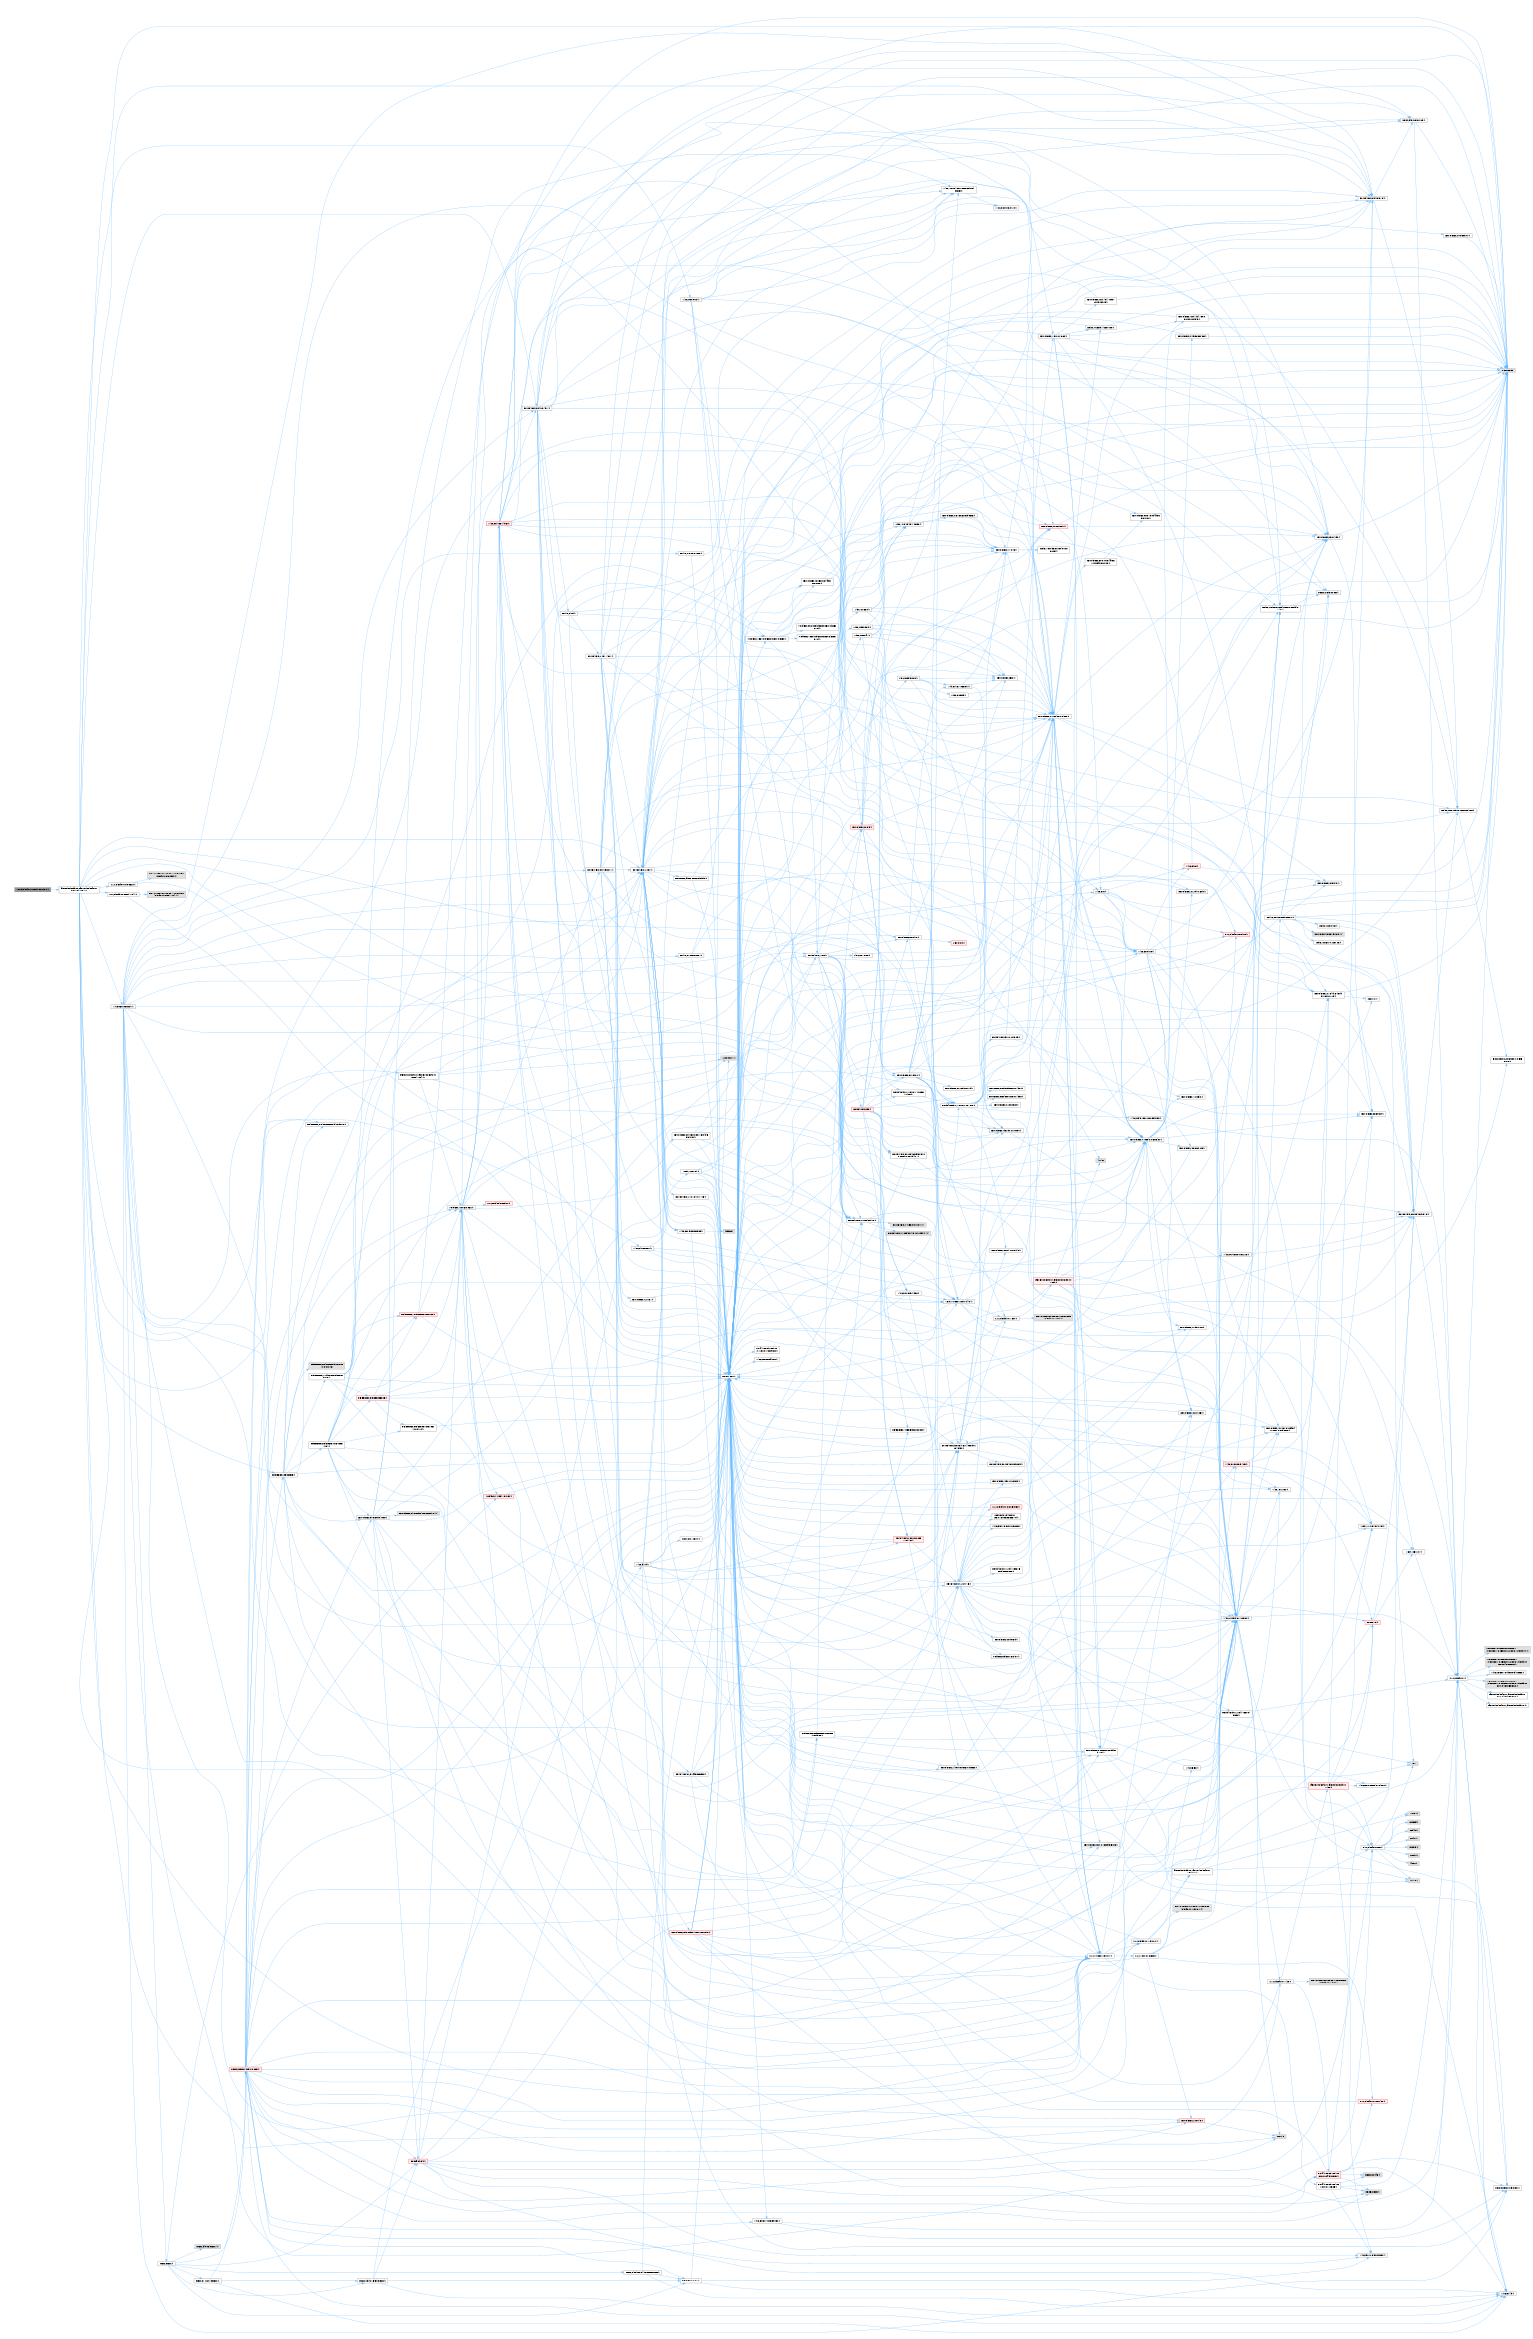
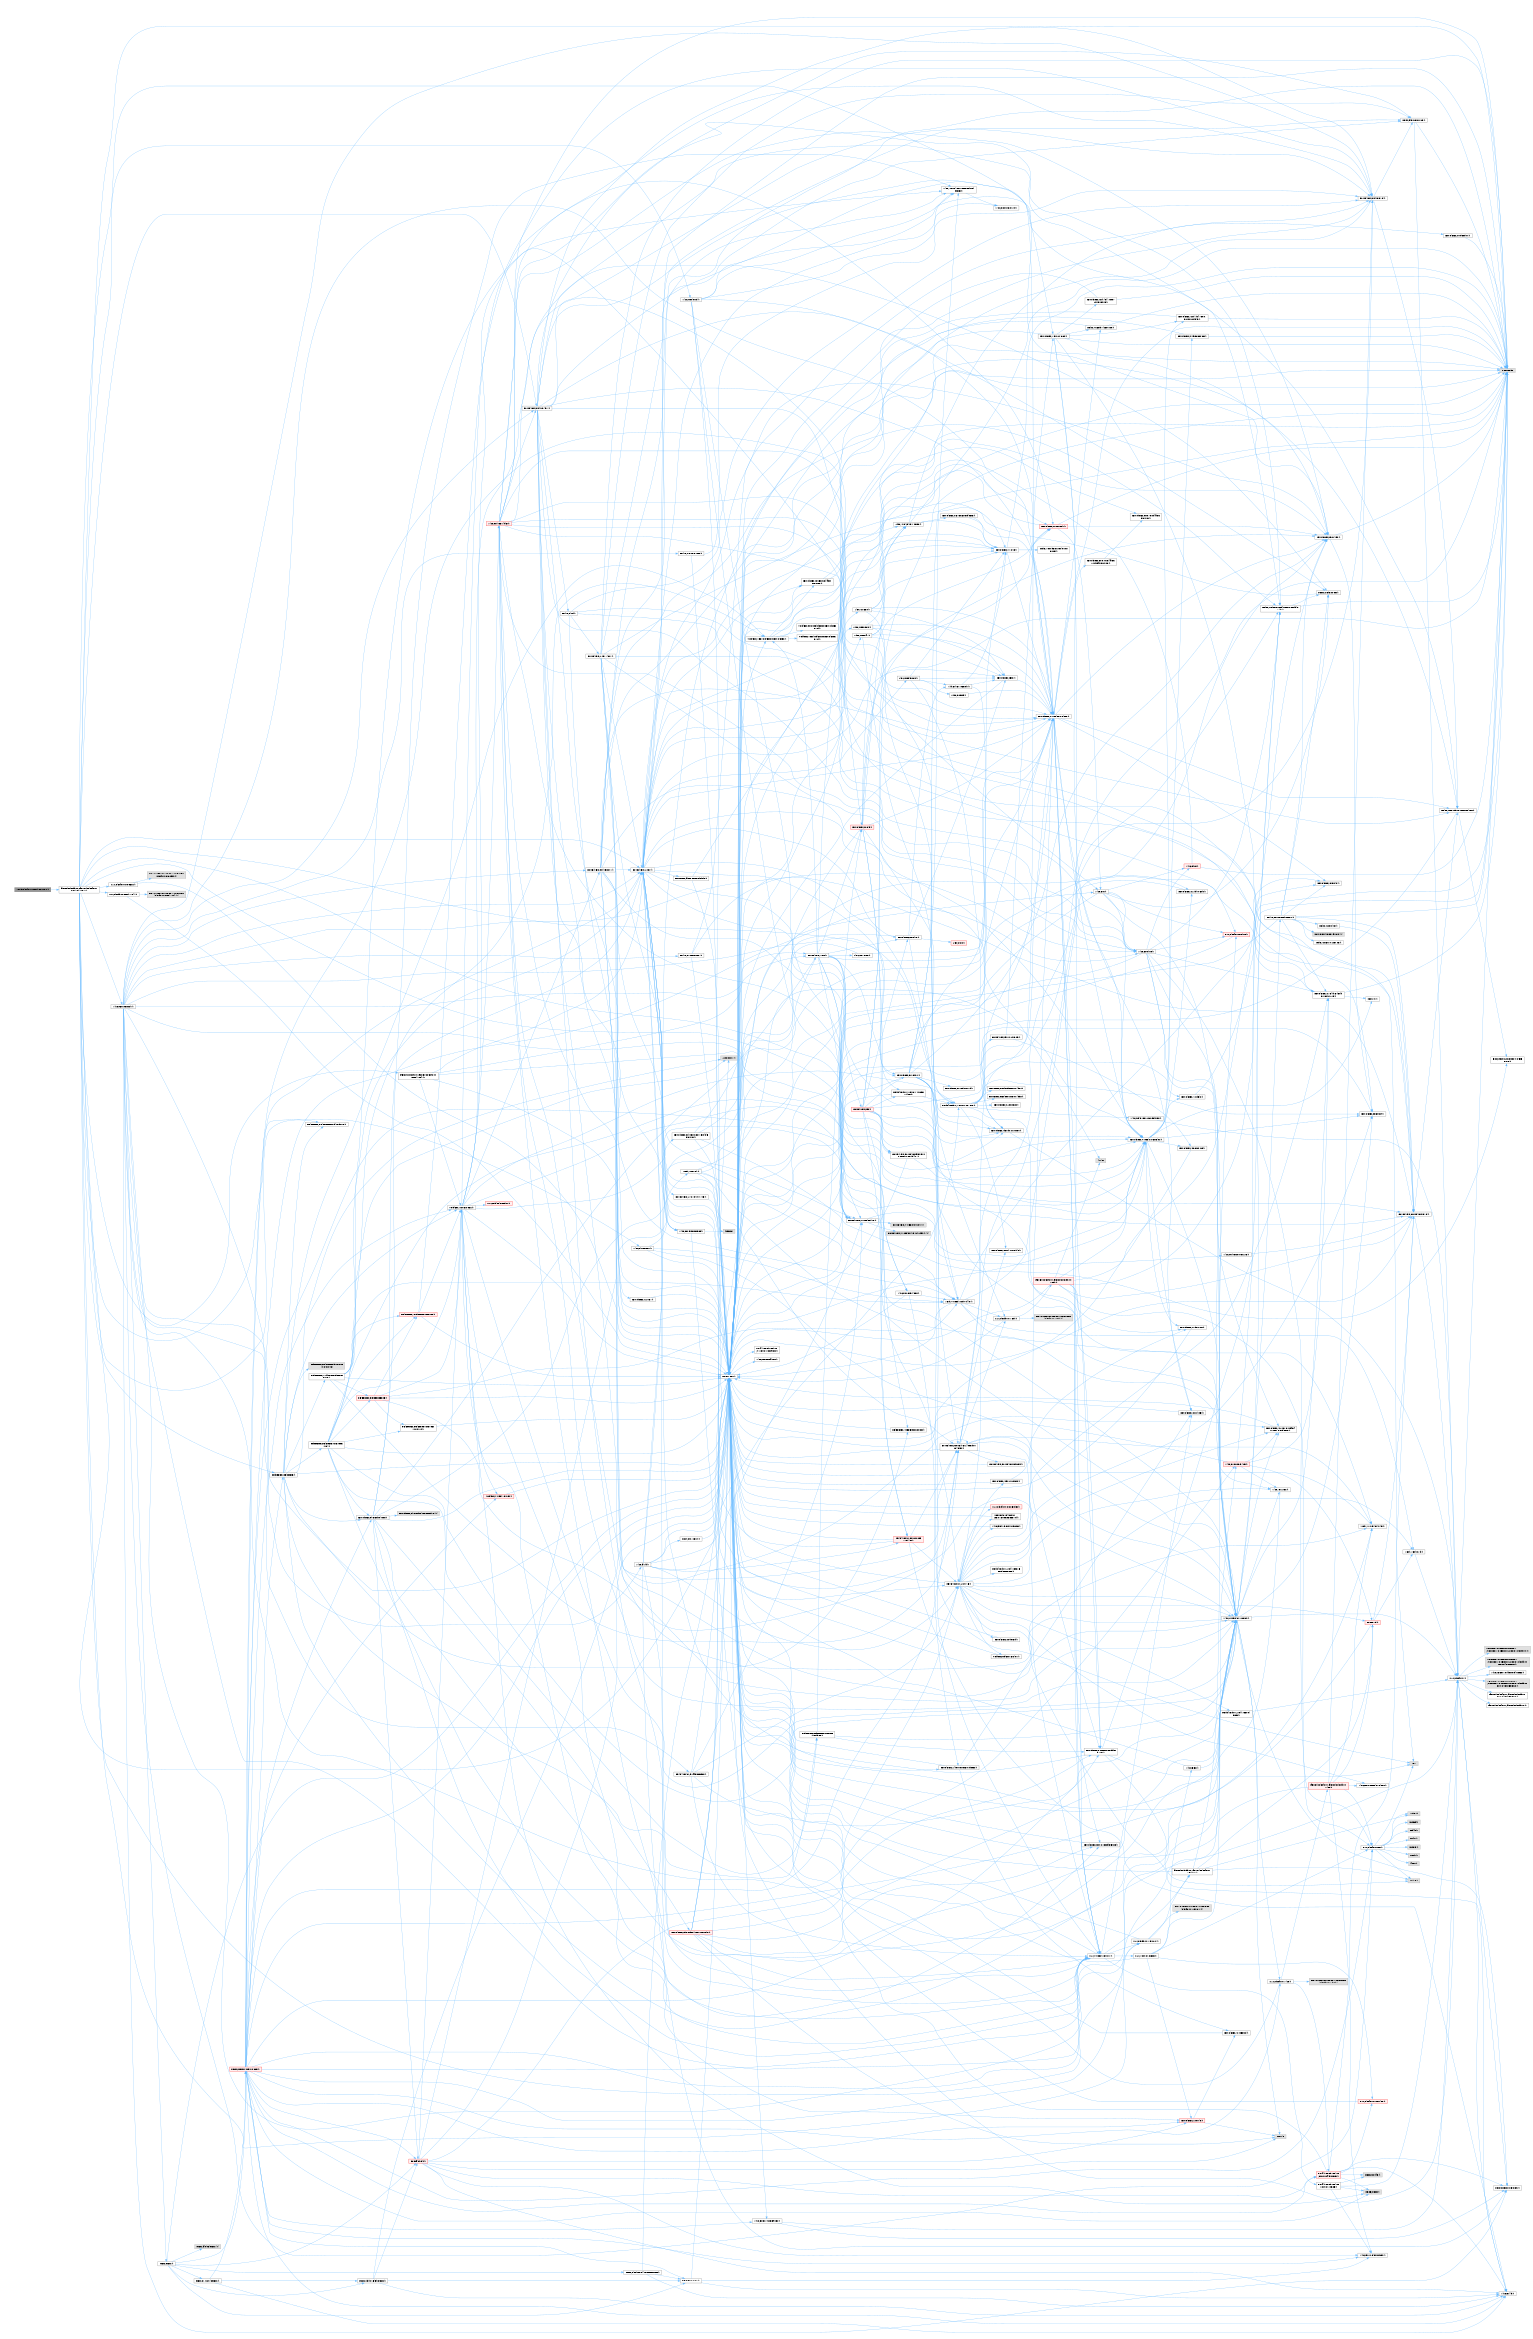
(977, 700) -> none
(810, 791) -> (811, 802)
none -> (827, 1132)
(1414, 1552) -> (1414, 1552)
none -> (1236, 2033)
